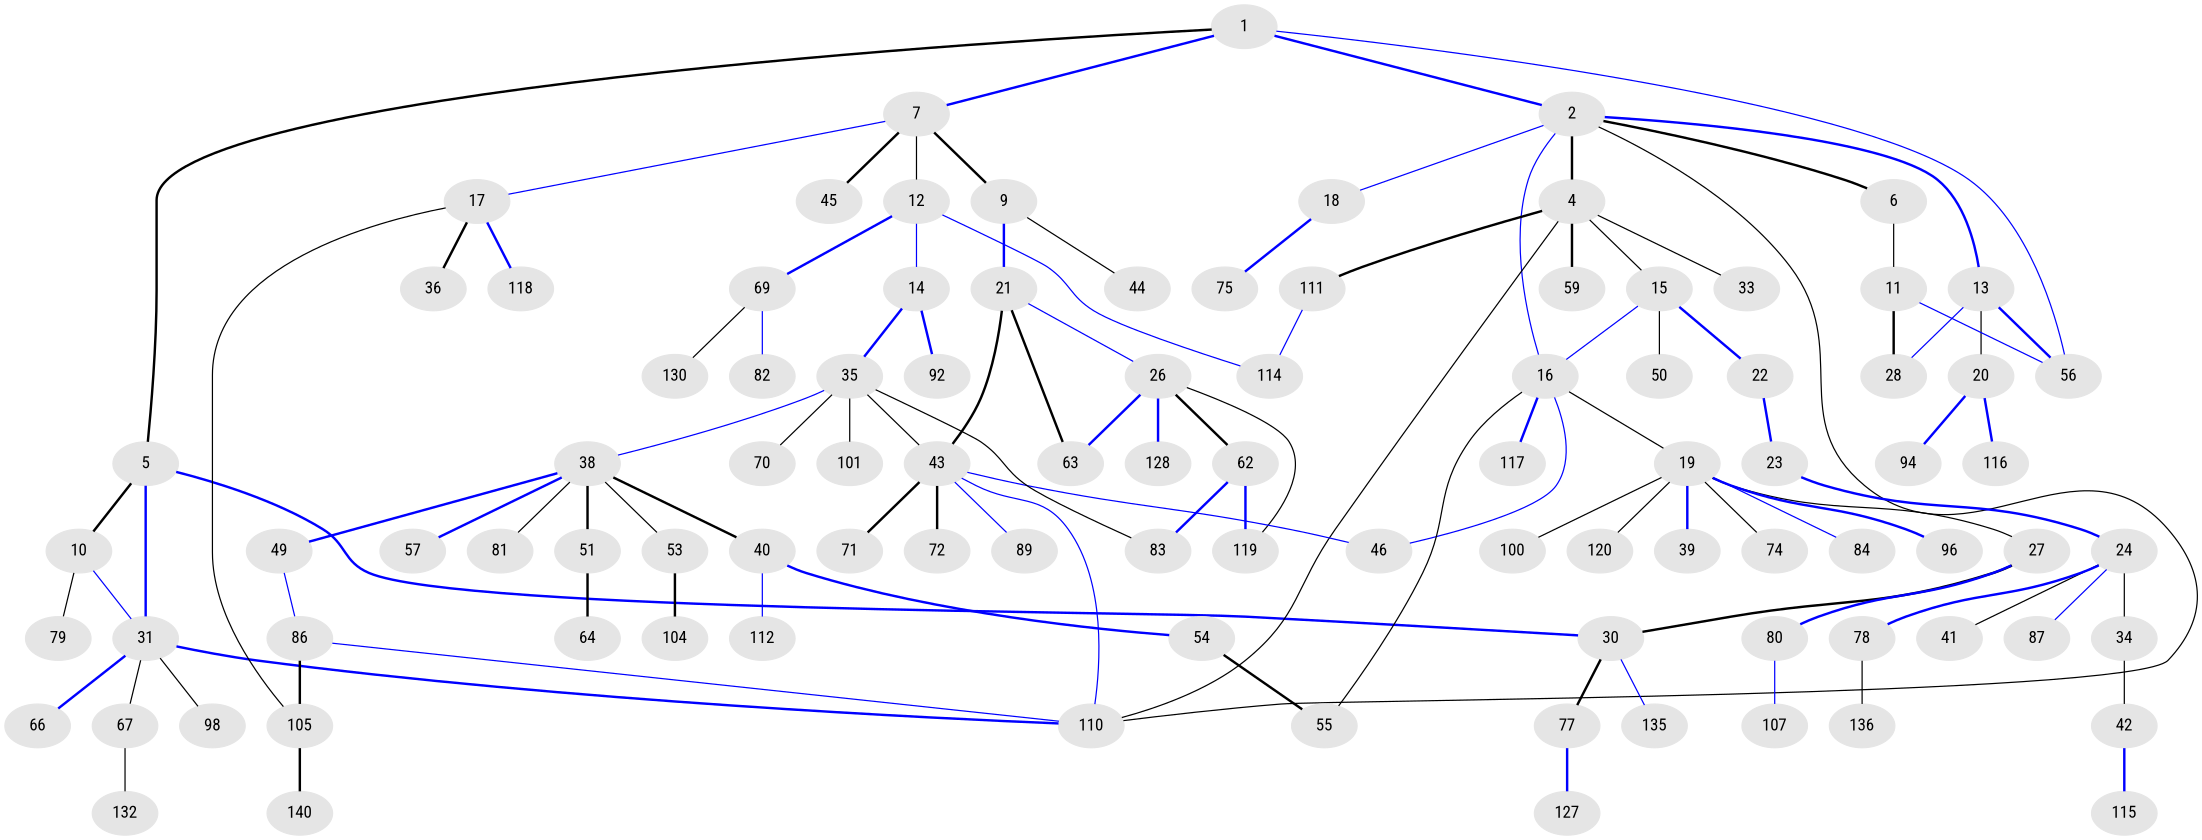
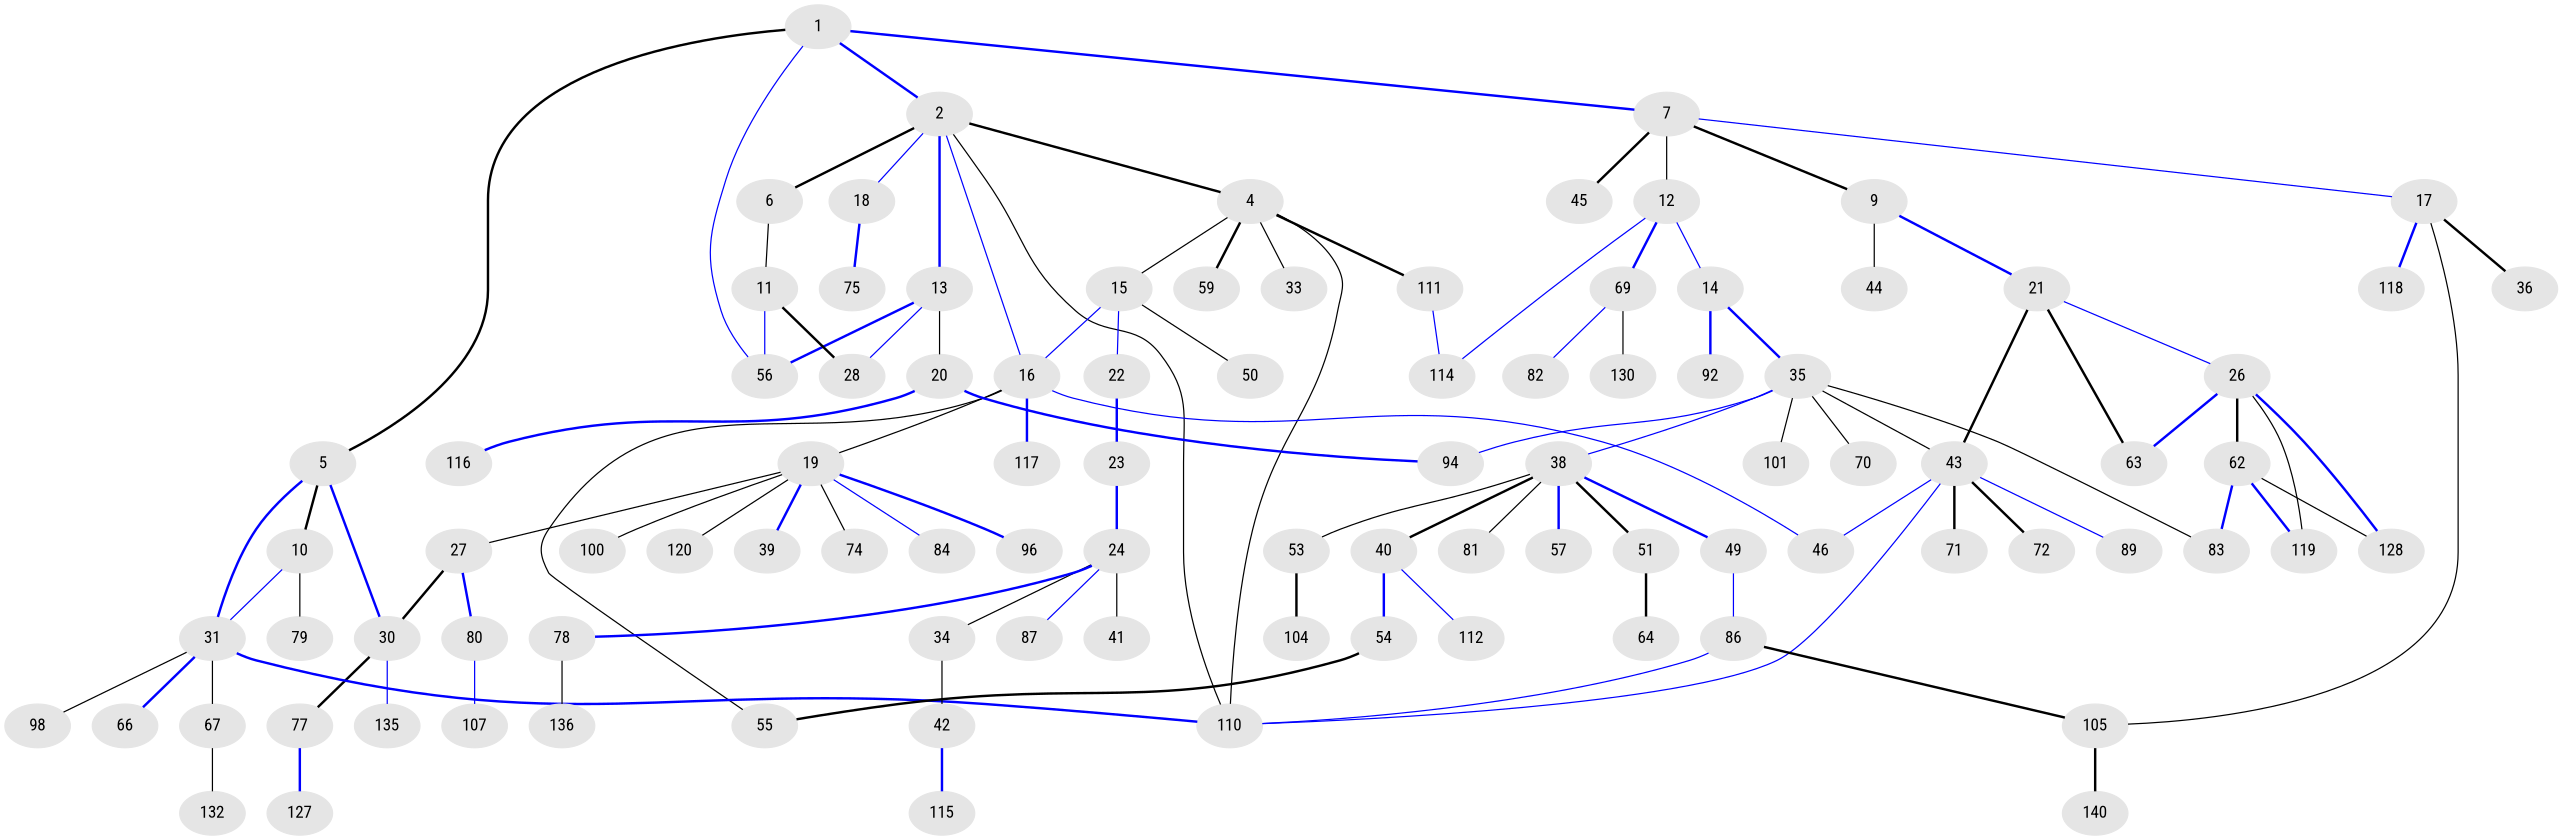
(1710, 333) -> (1118, 338)
none -> (1626, 423)
none -> (2314, 507)
